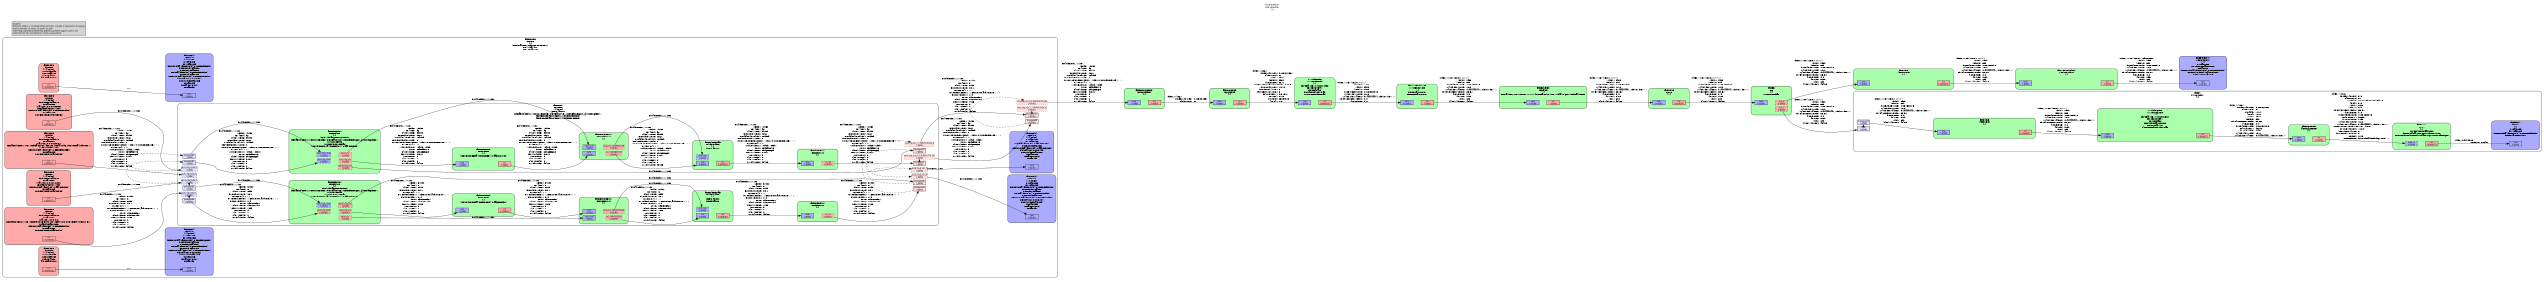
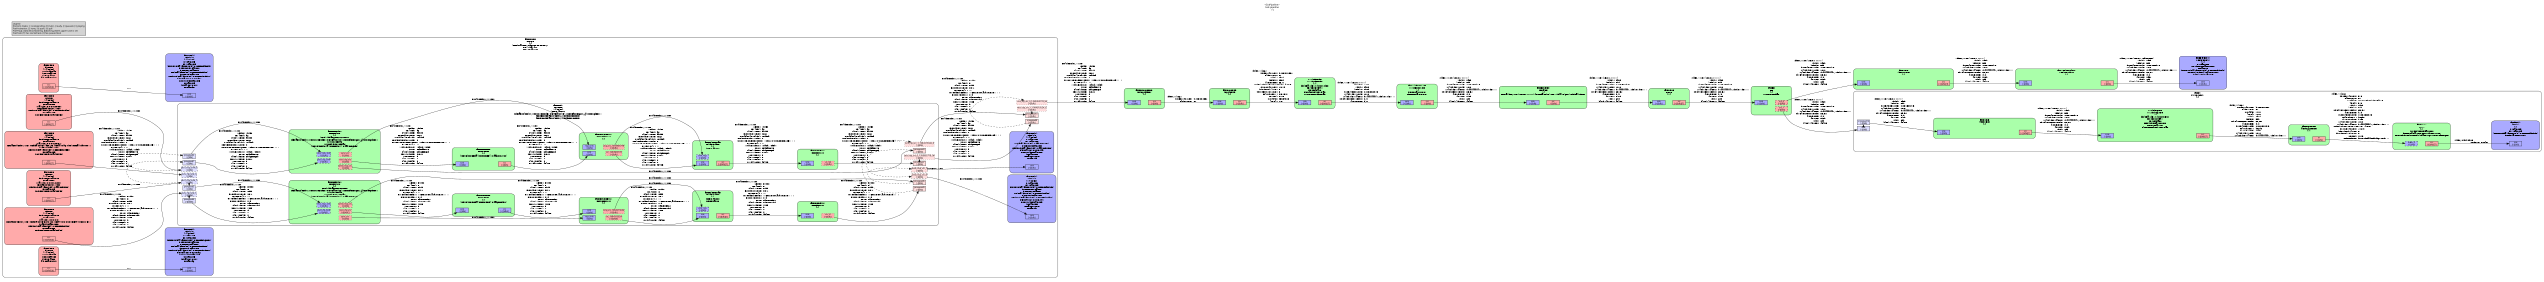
(505, 210) -> (505, 210)
(324, 211) -> (324, 211)
